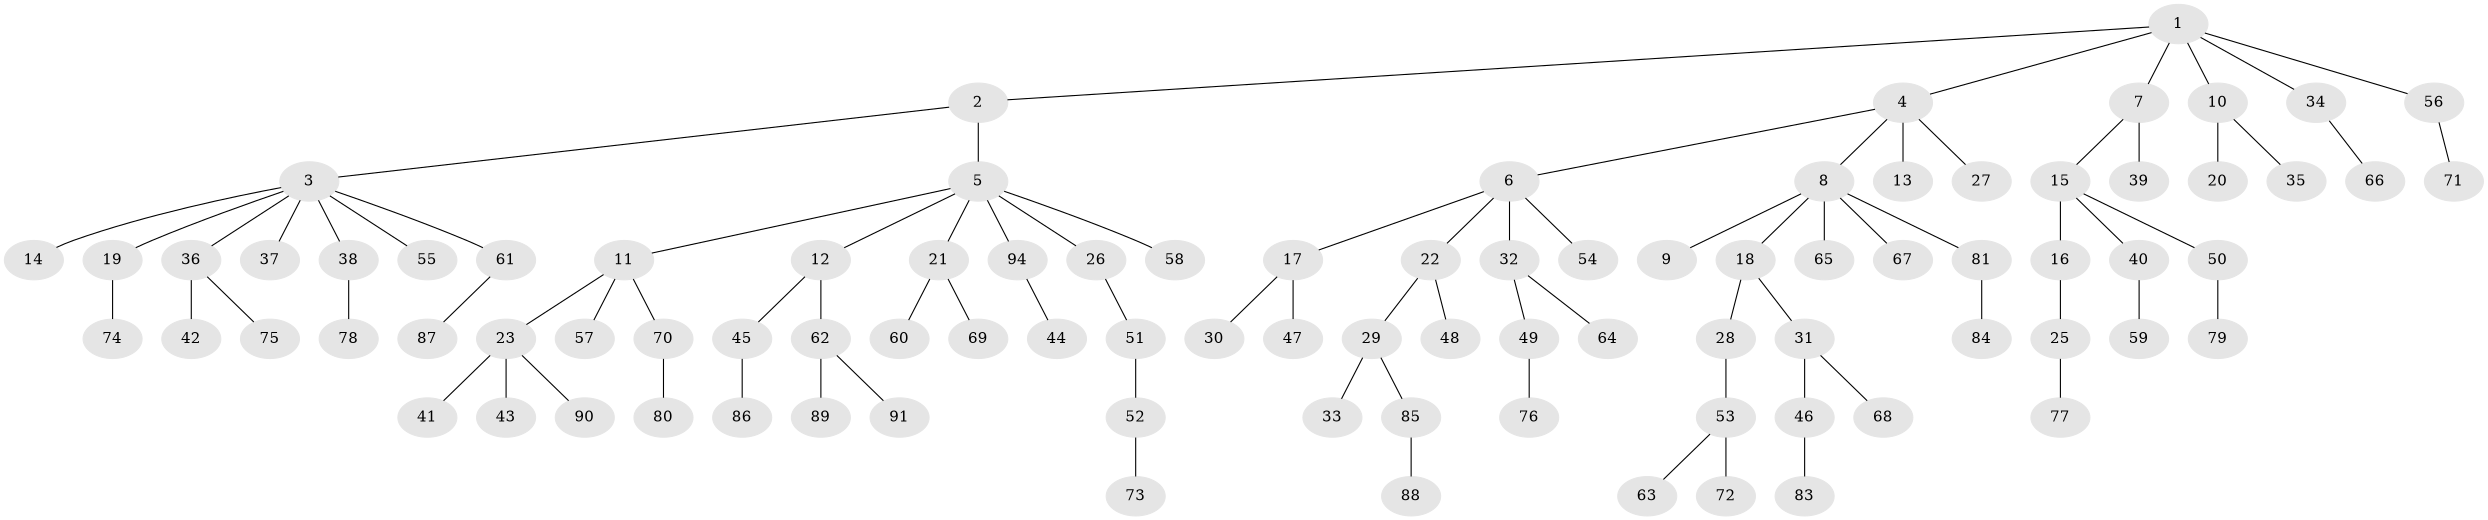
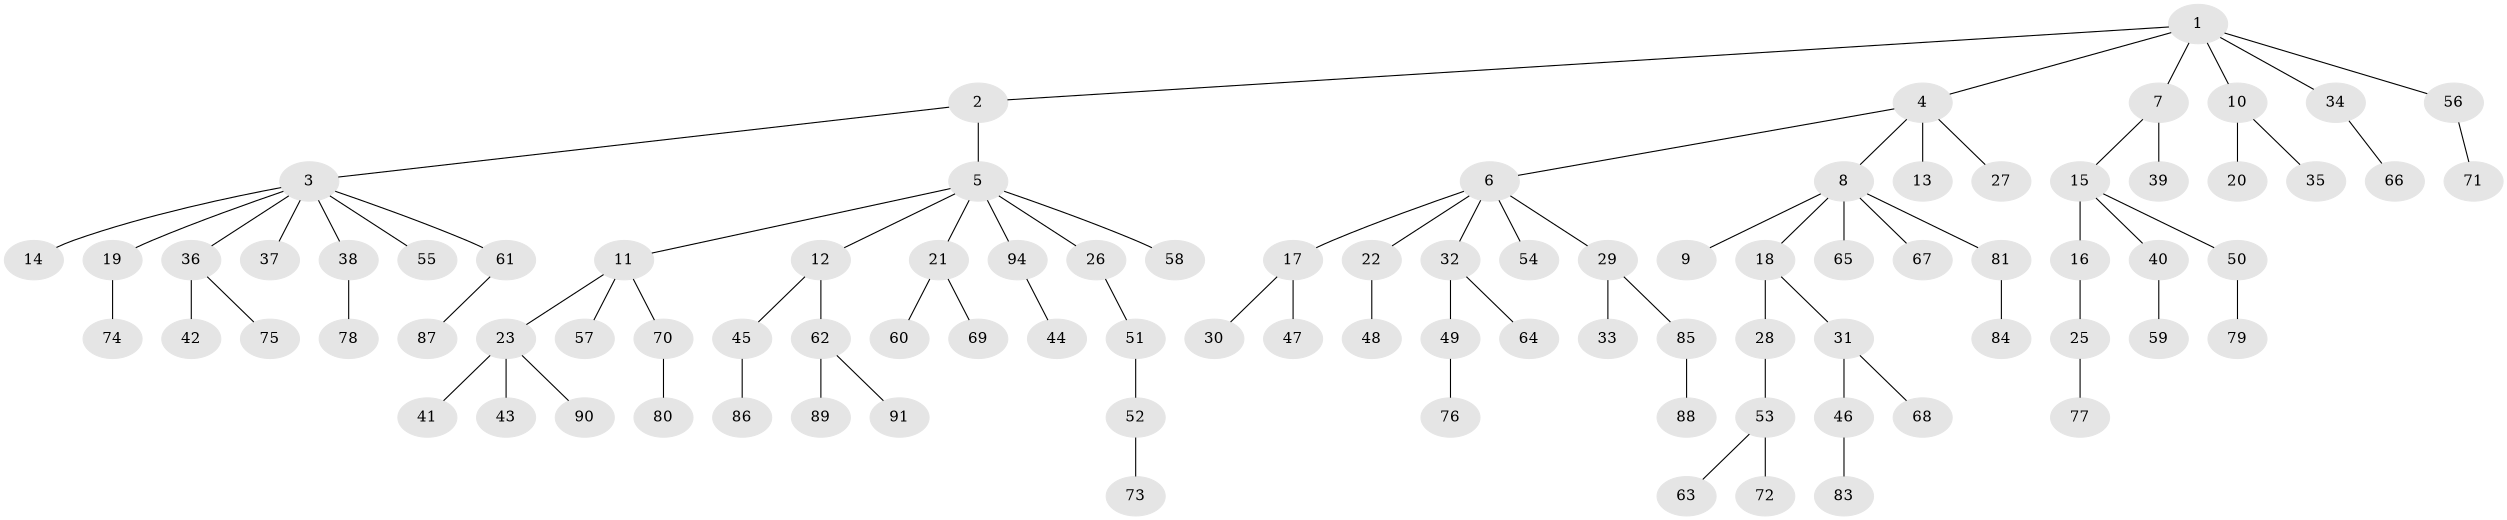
(1401, 300) -> (1549, 221)
